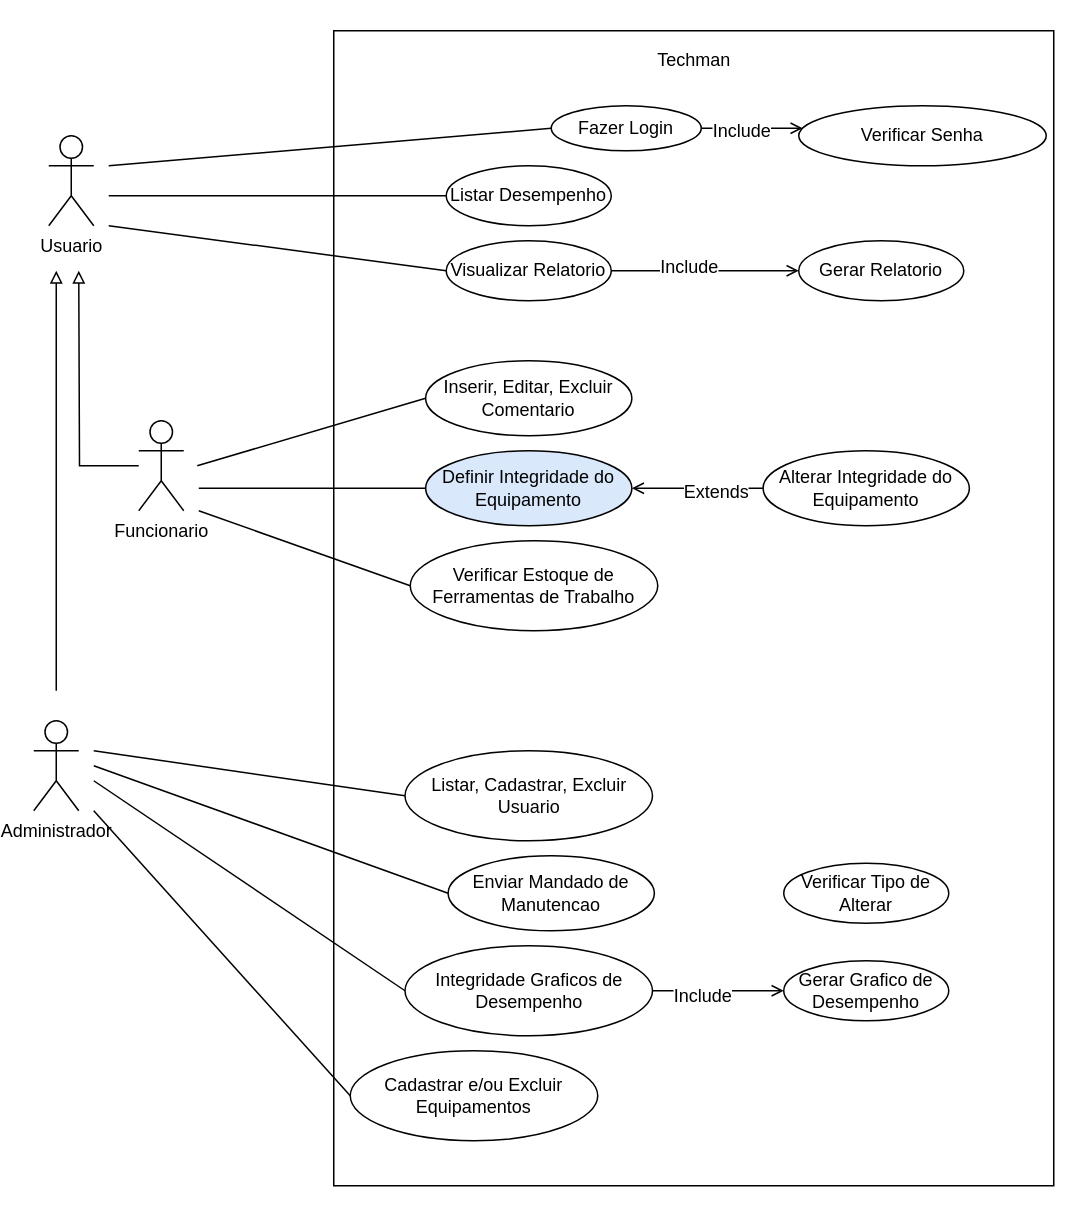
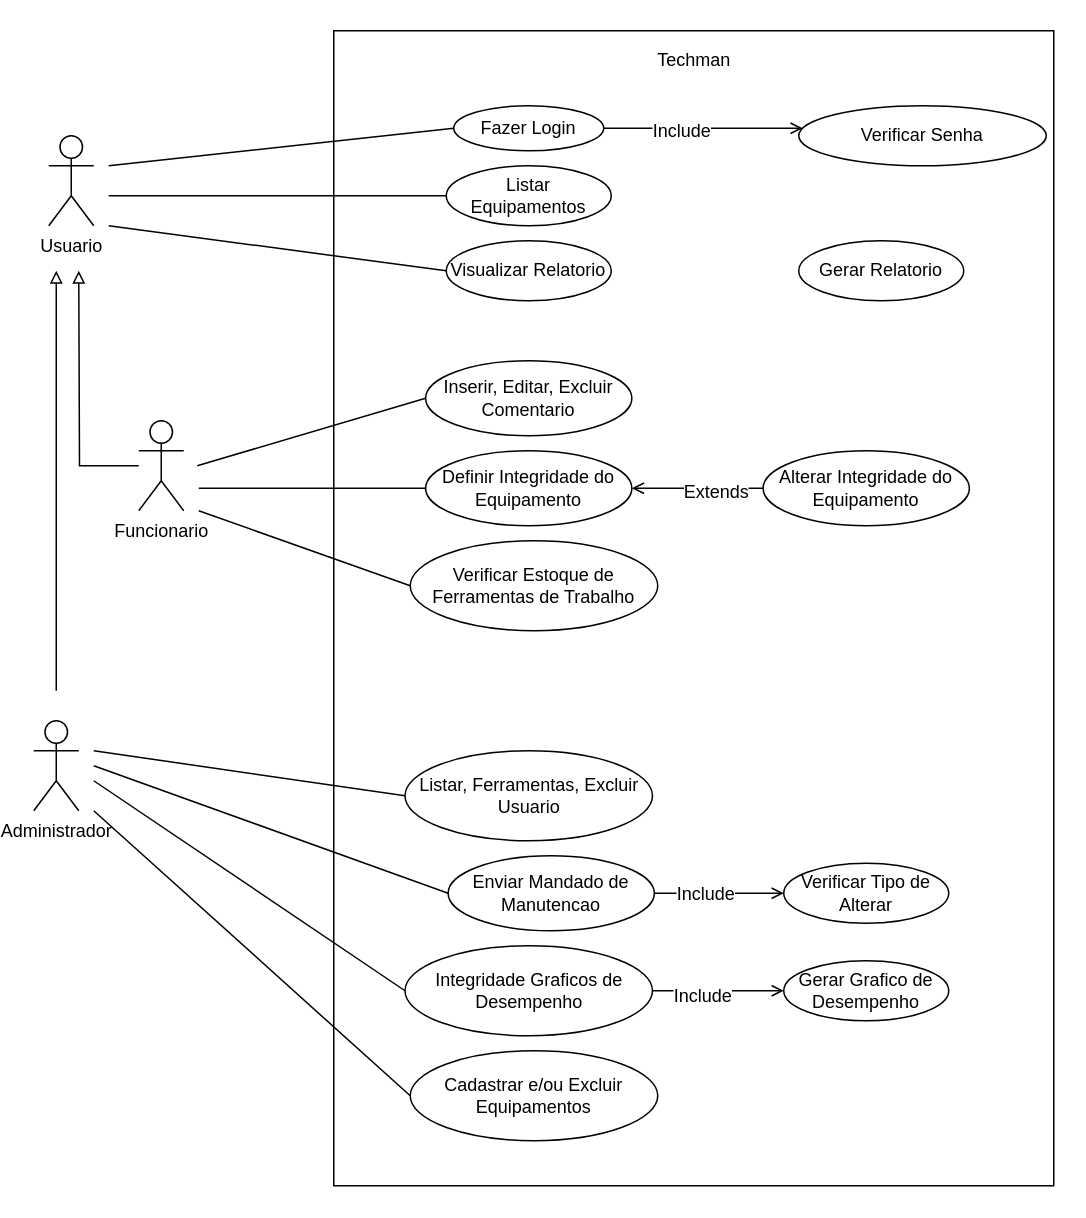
(626, 128) -> (529, 128)
(529, 196) -> (529, 196)
(703, 271) -> none
(529, 488) -> (529, 488)
(530, 796) -> (530, 796)
none -> (717, 893)
(474, 1096) -> (534, 1096)
